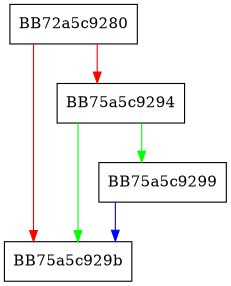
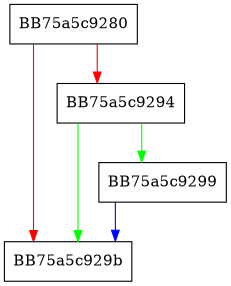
(74, 24) -> (74, 24)
